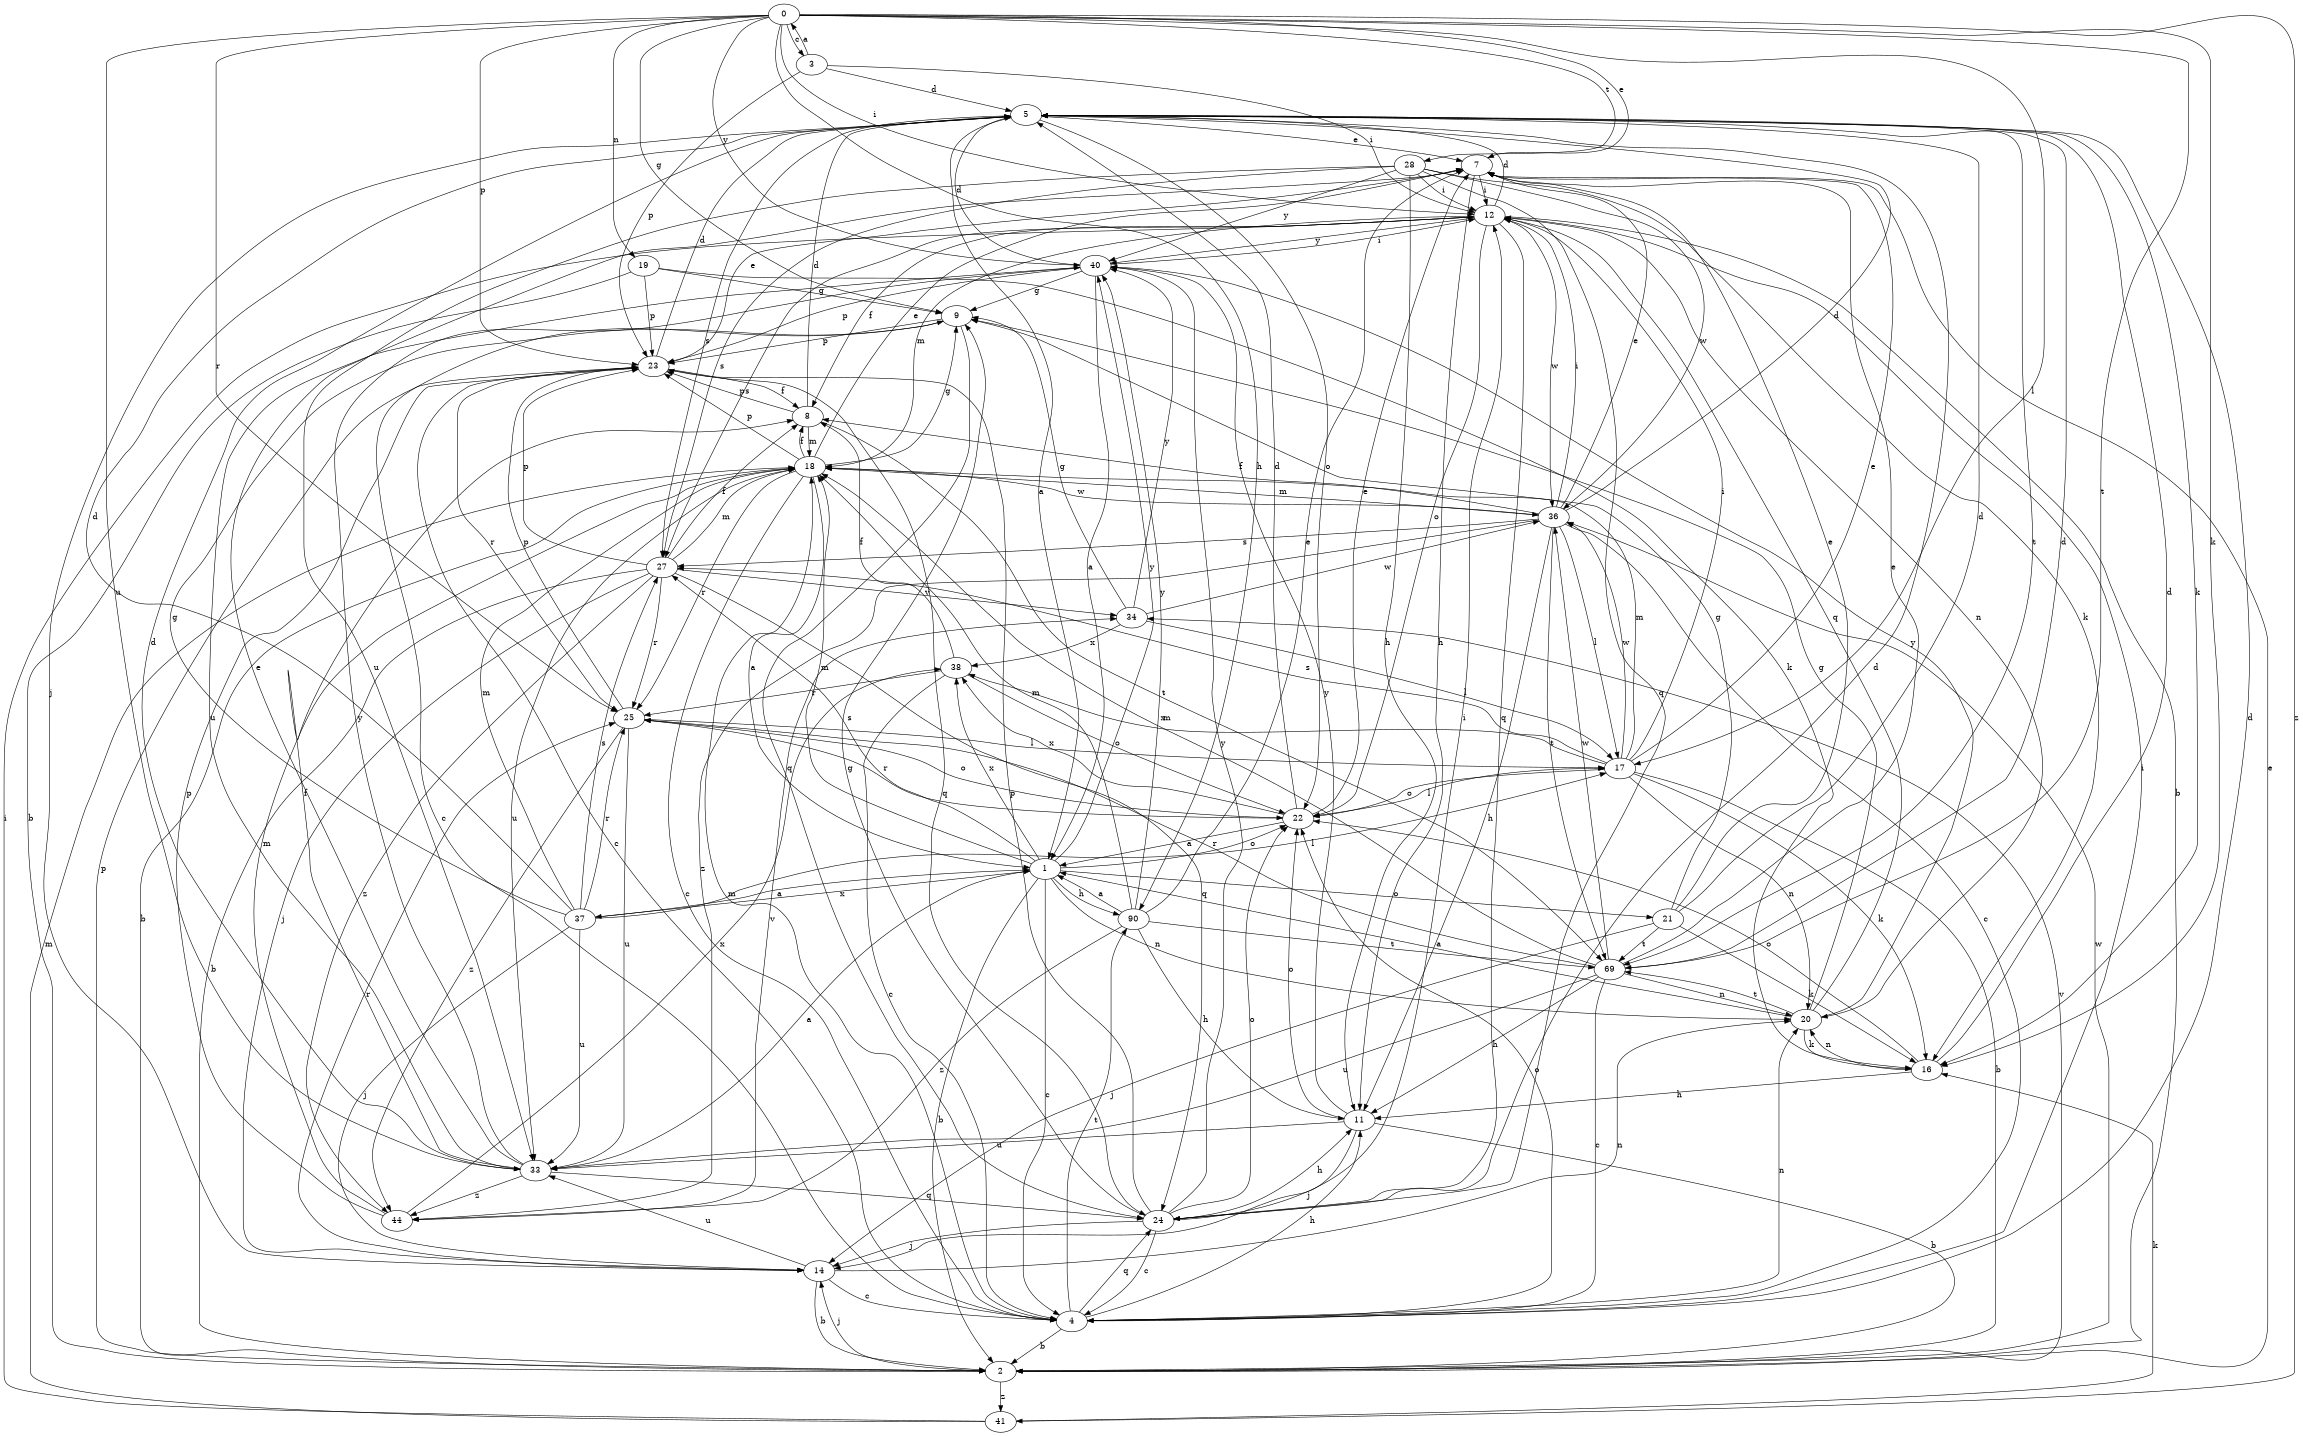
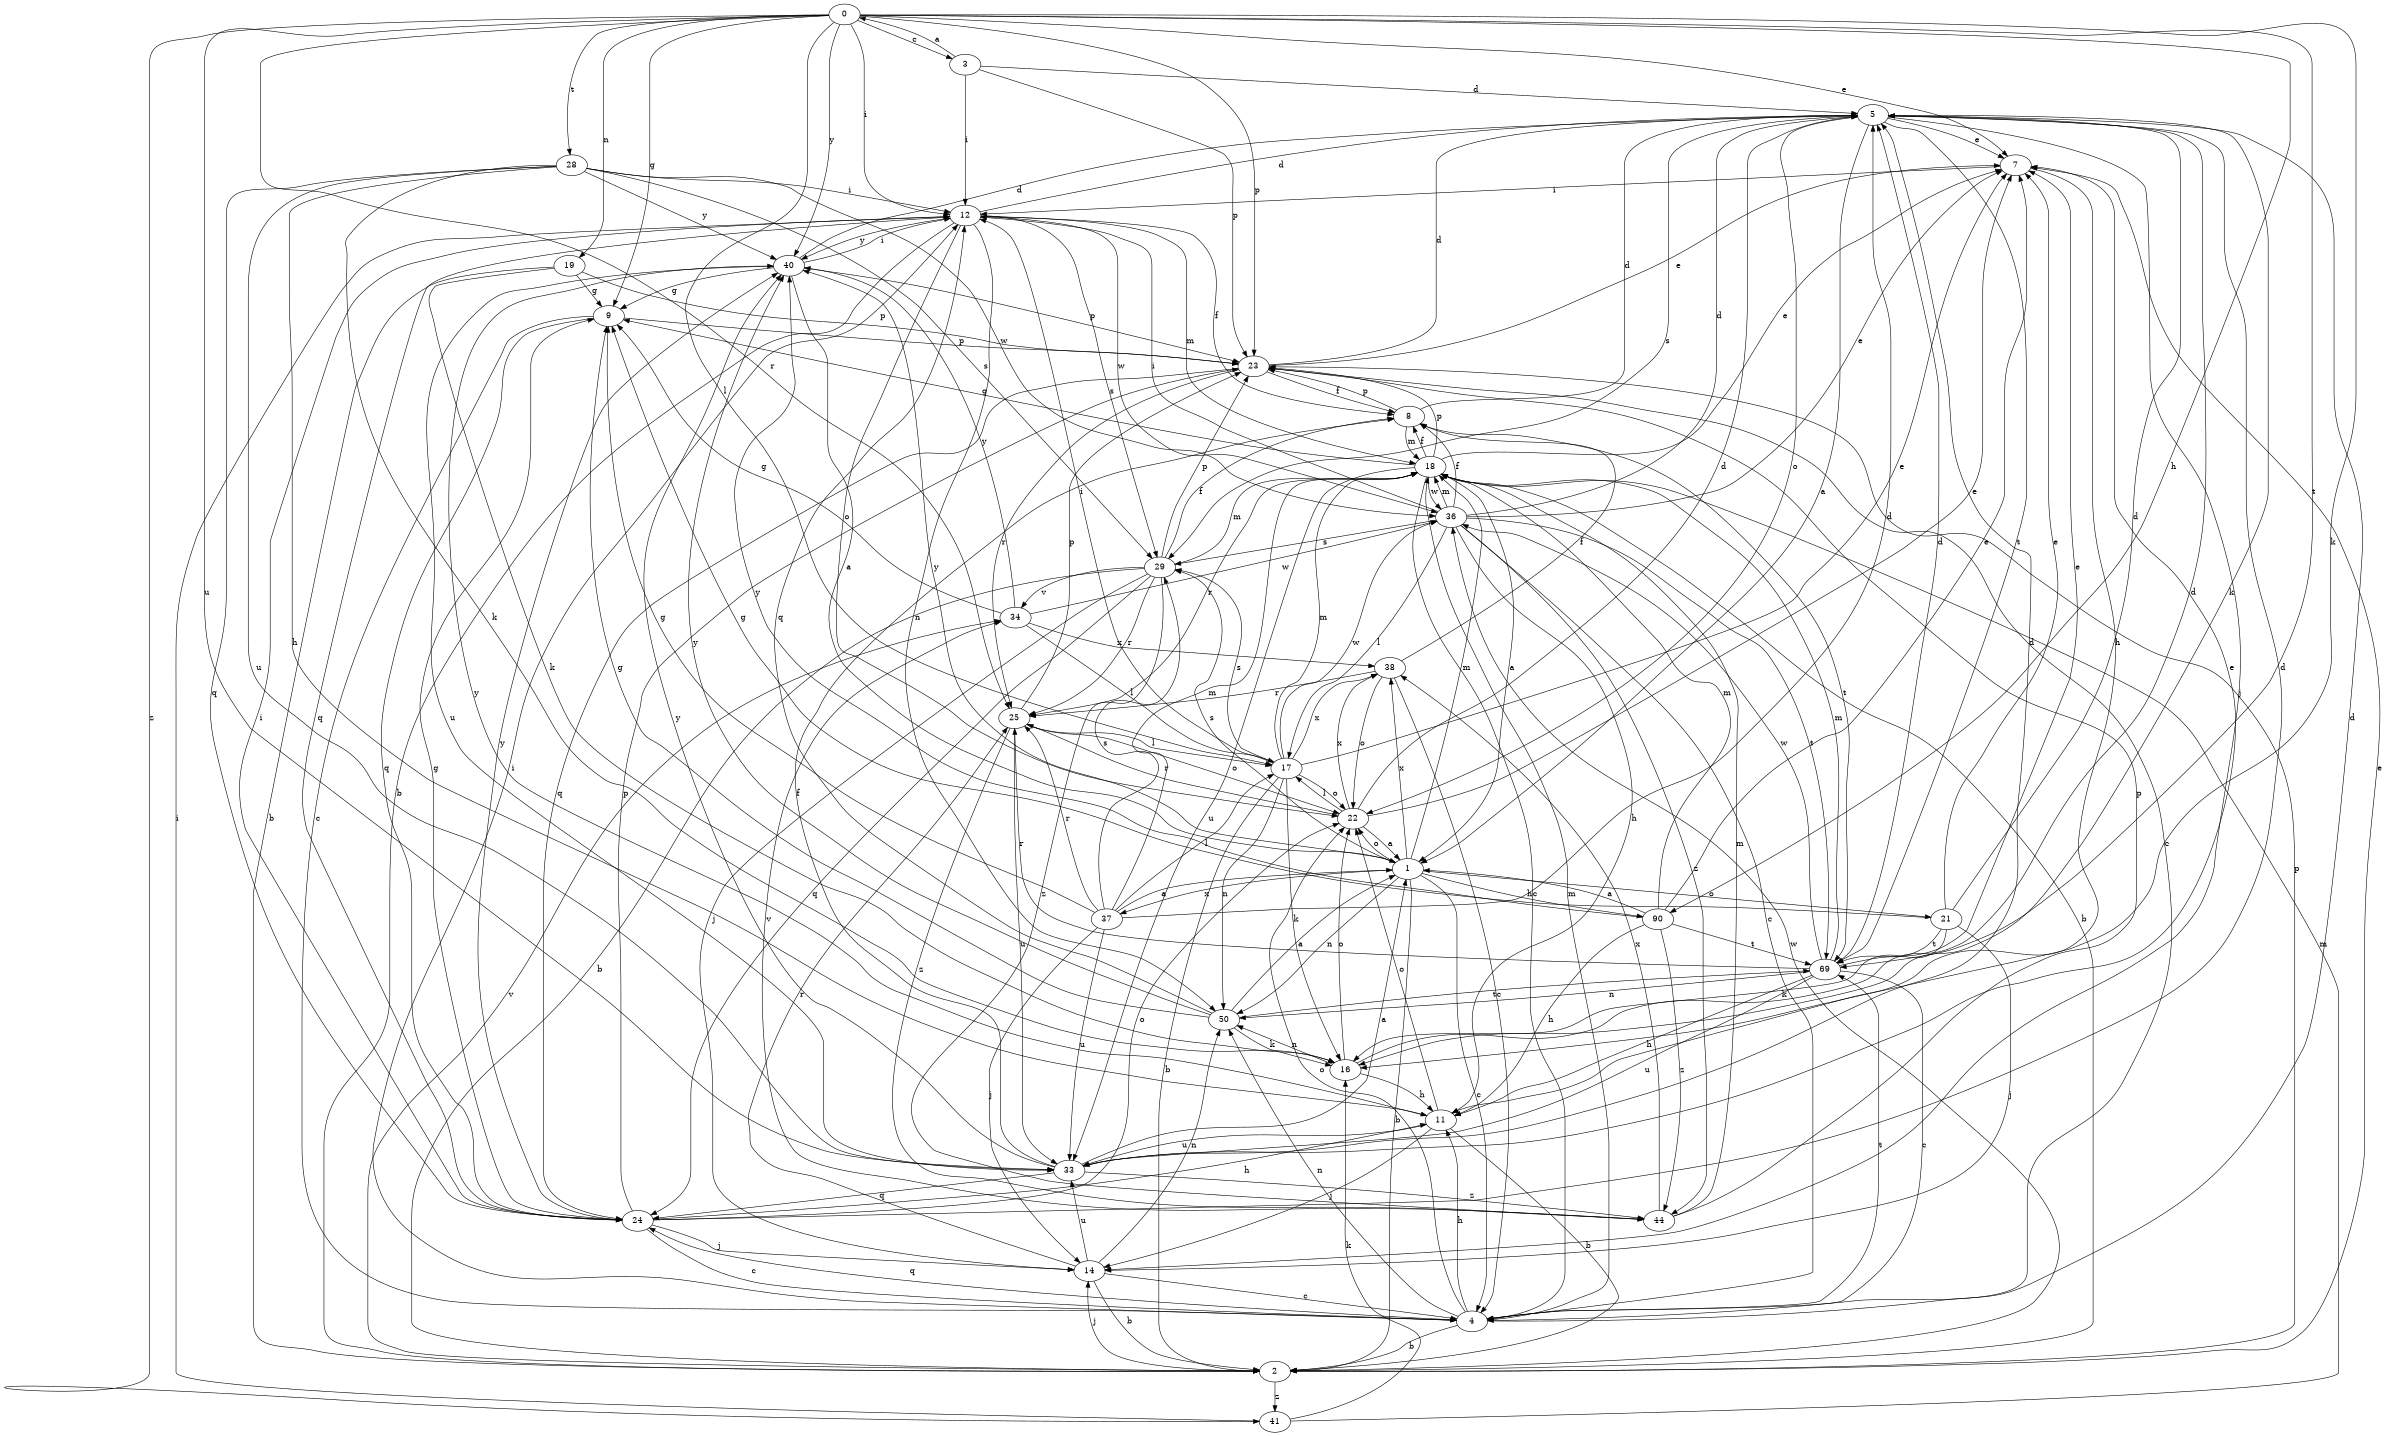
(662, 567) -> (1160, 567)
(1806, 1020) -> (1224, 1020)
(1089, 1121) -> (1830, 1293)
